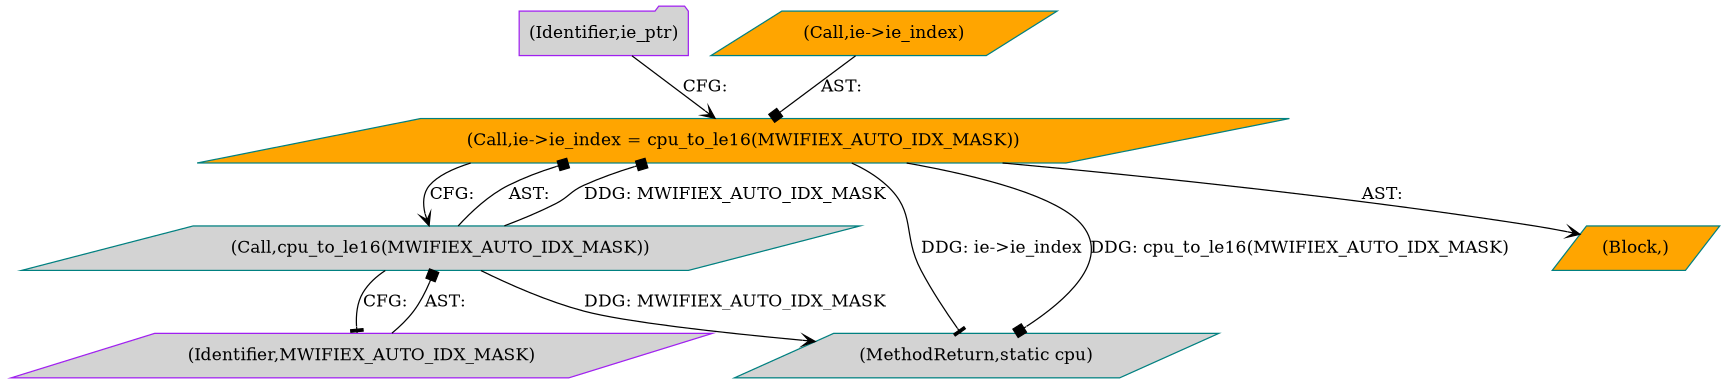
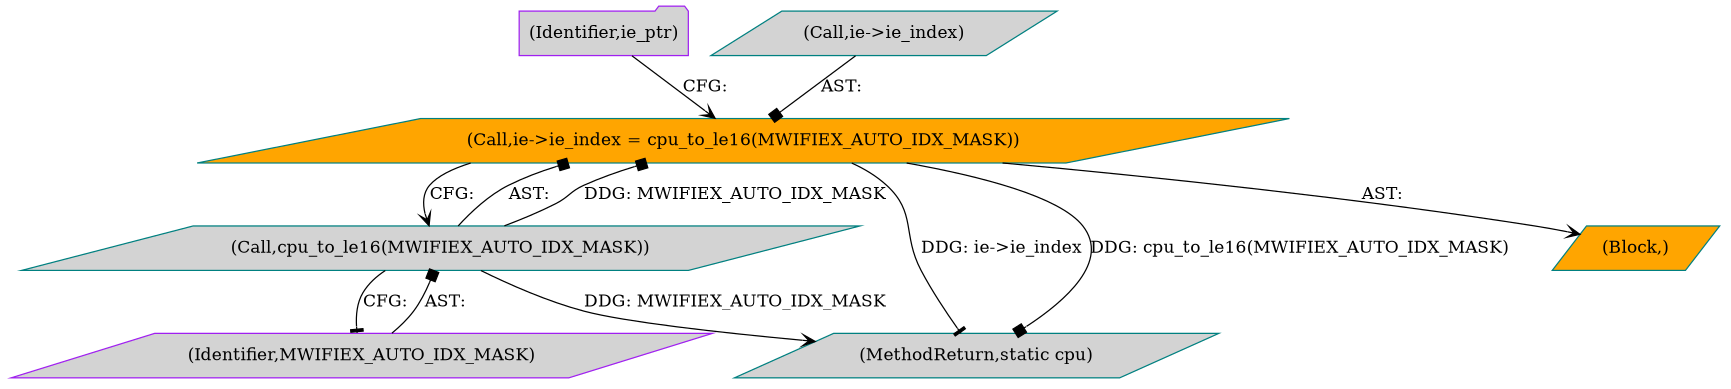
(884, 33) -> (884, 33)
